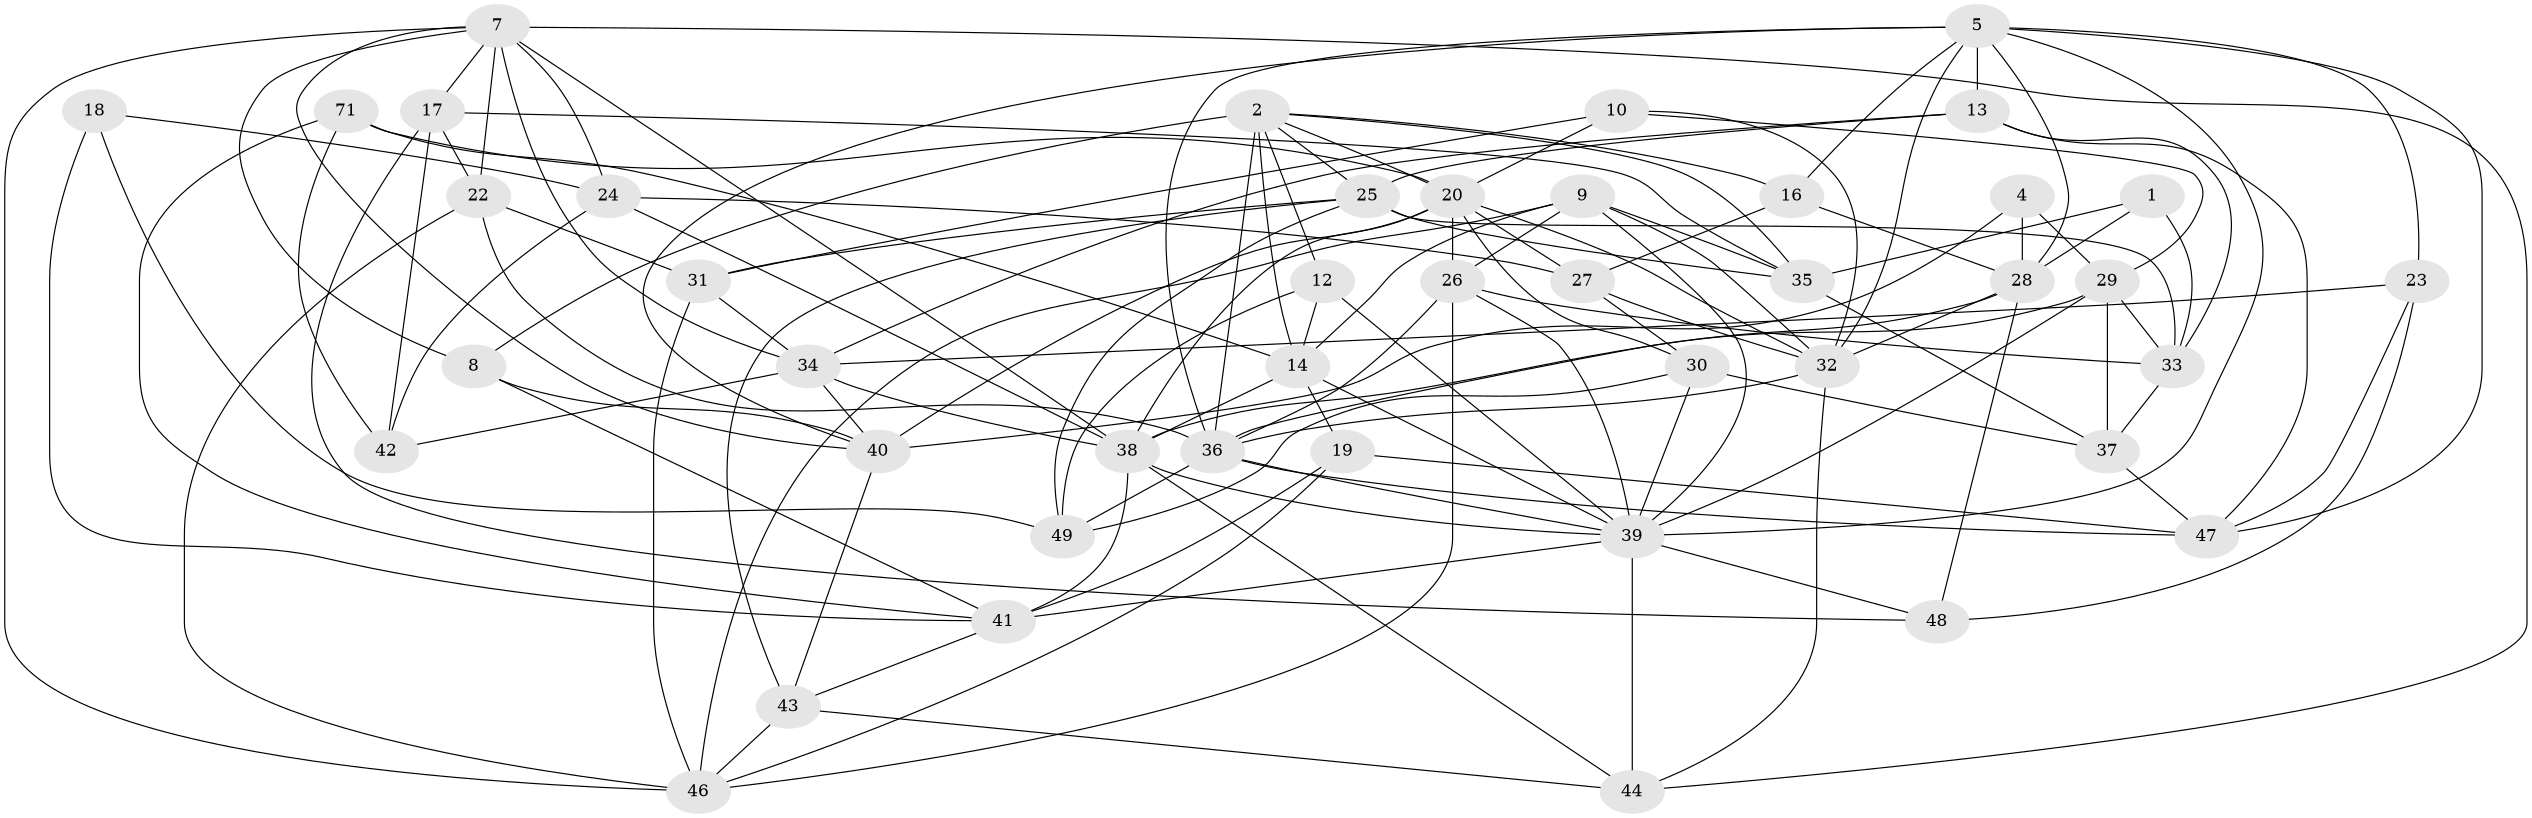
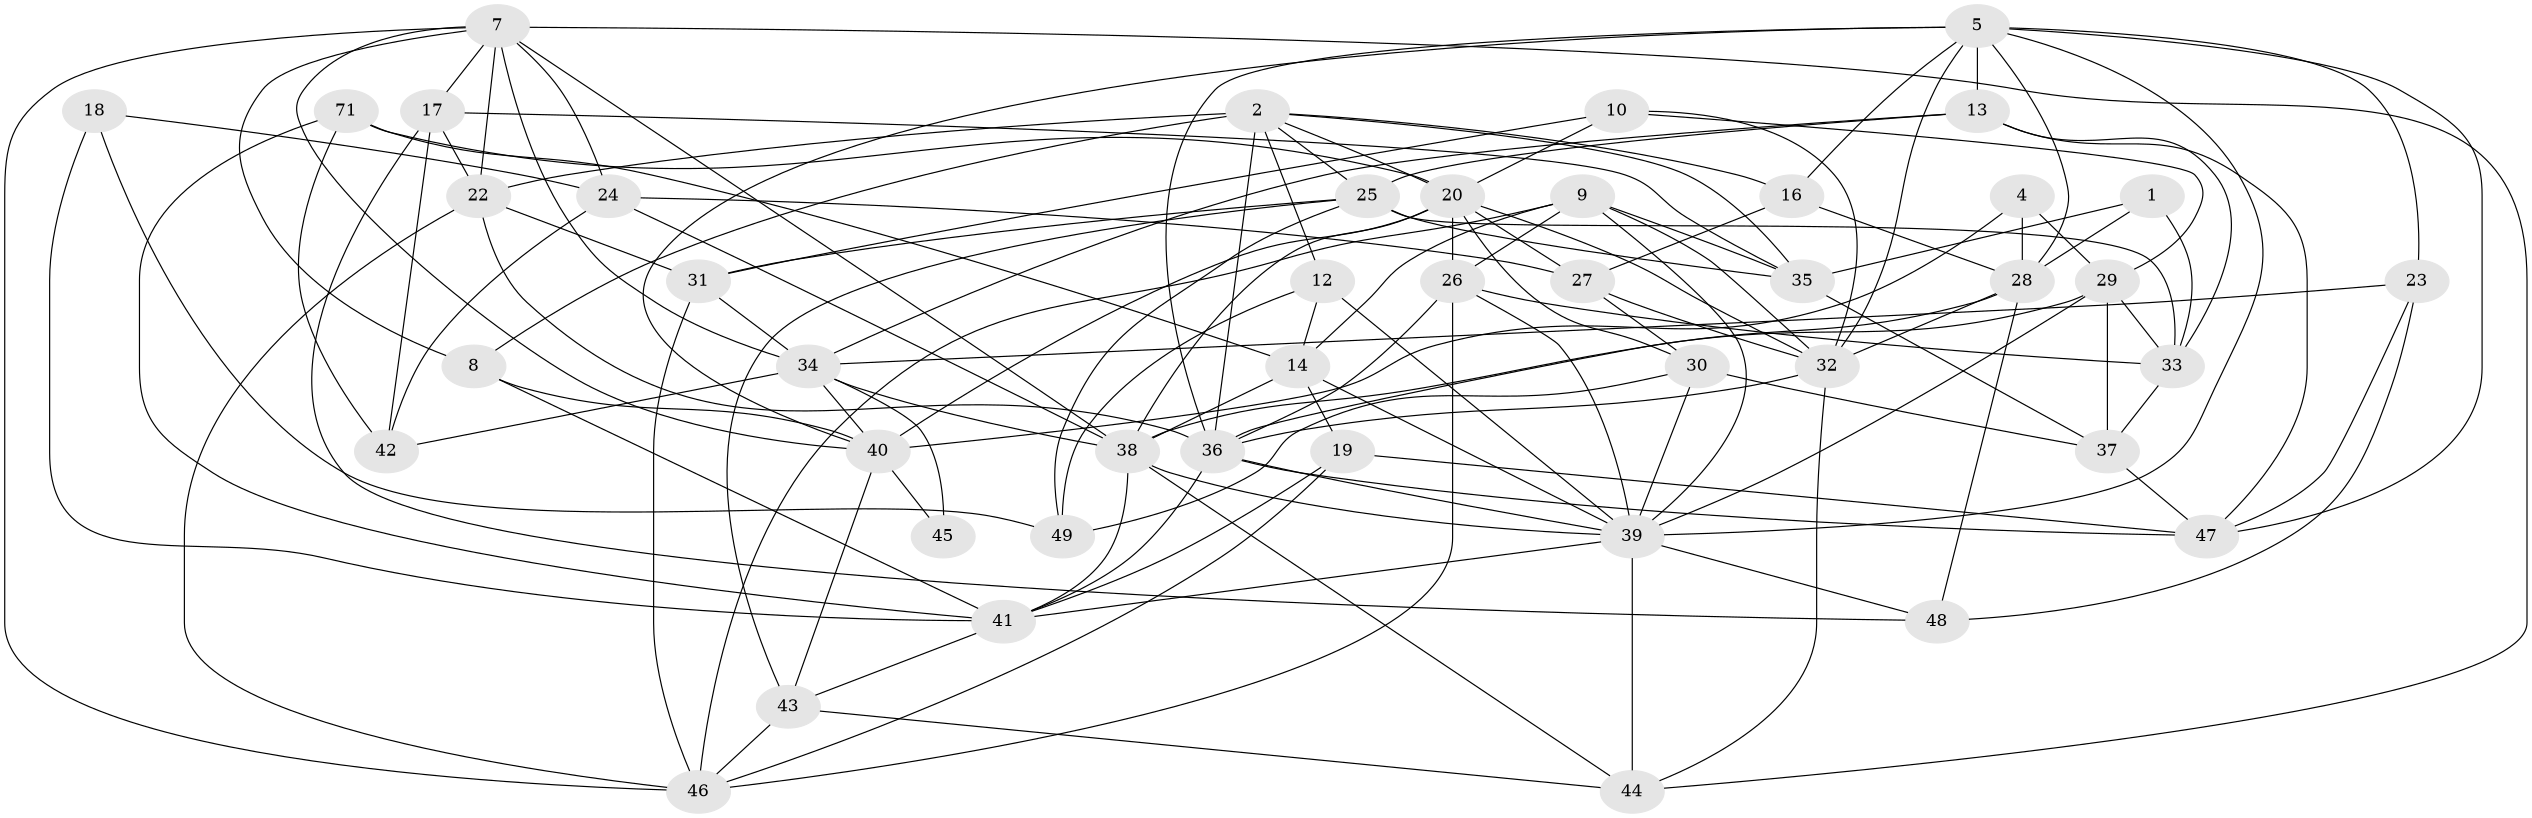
(1268, 224) -> (848, 140)
(1138, 494) -> (1130, 558)
none -> (943, 537)
